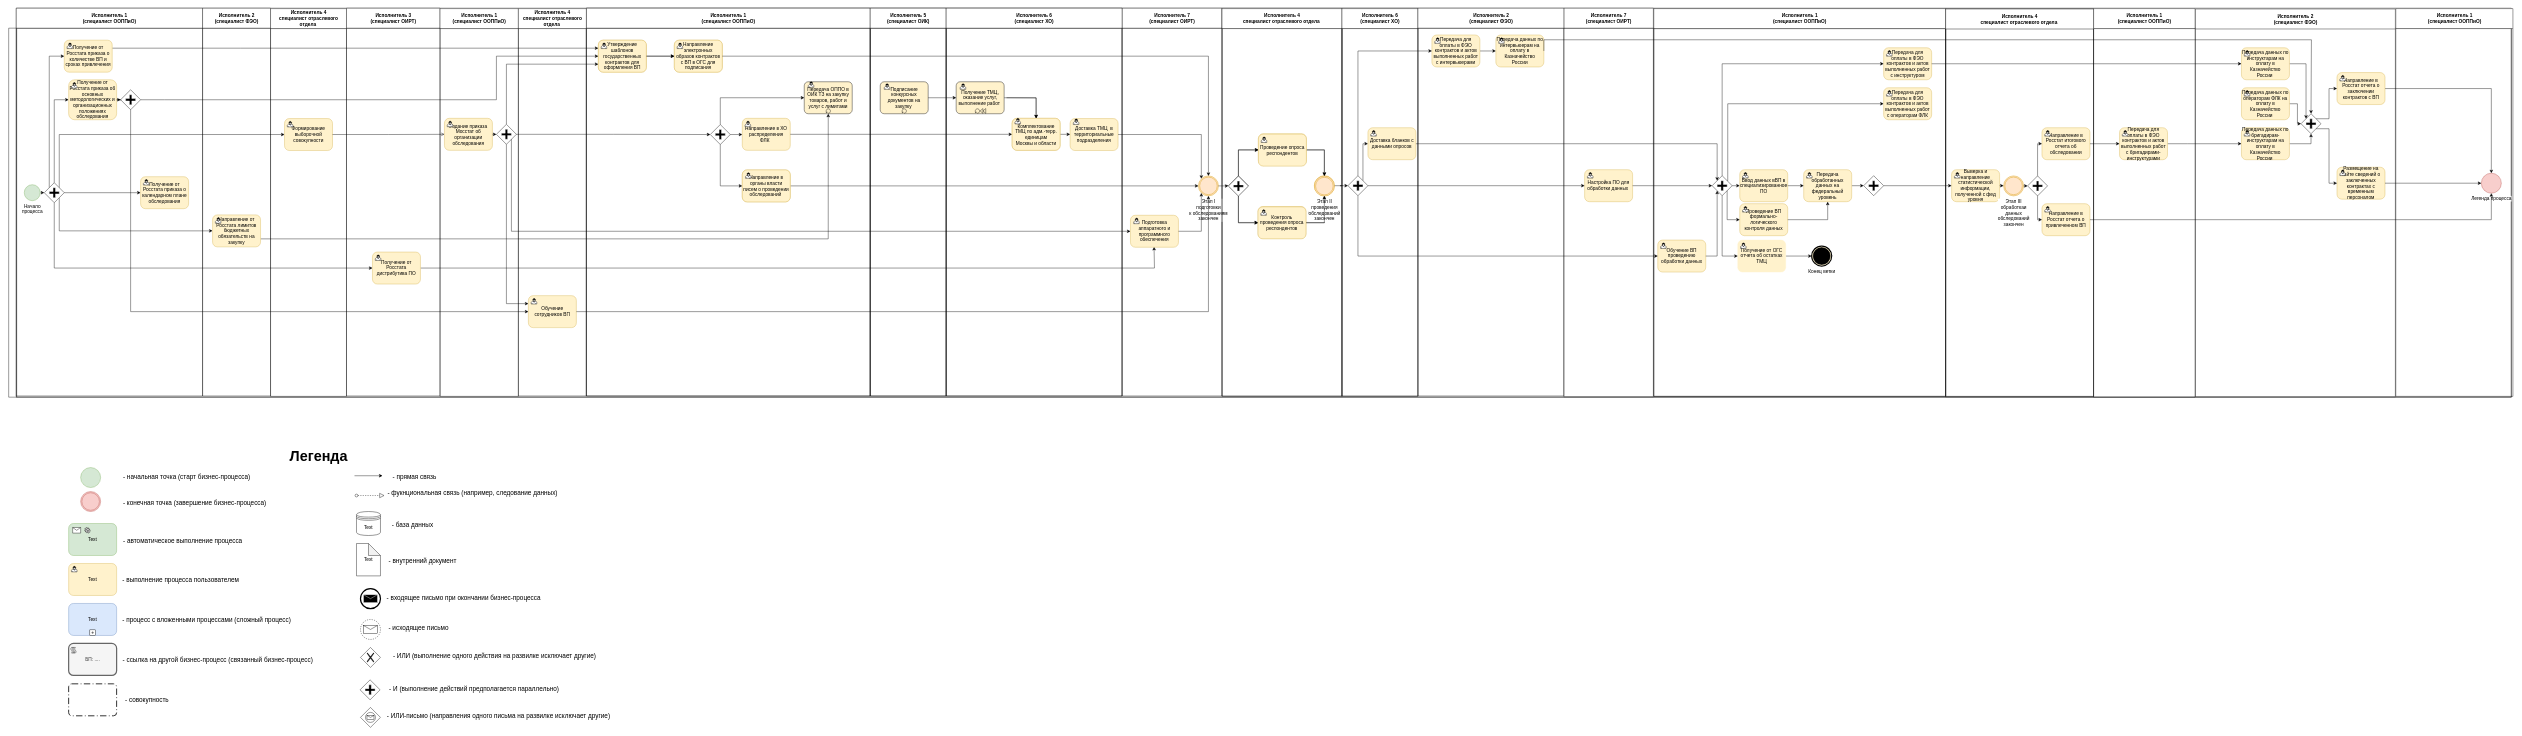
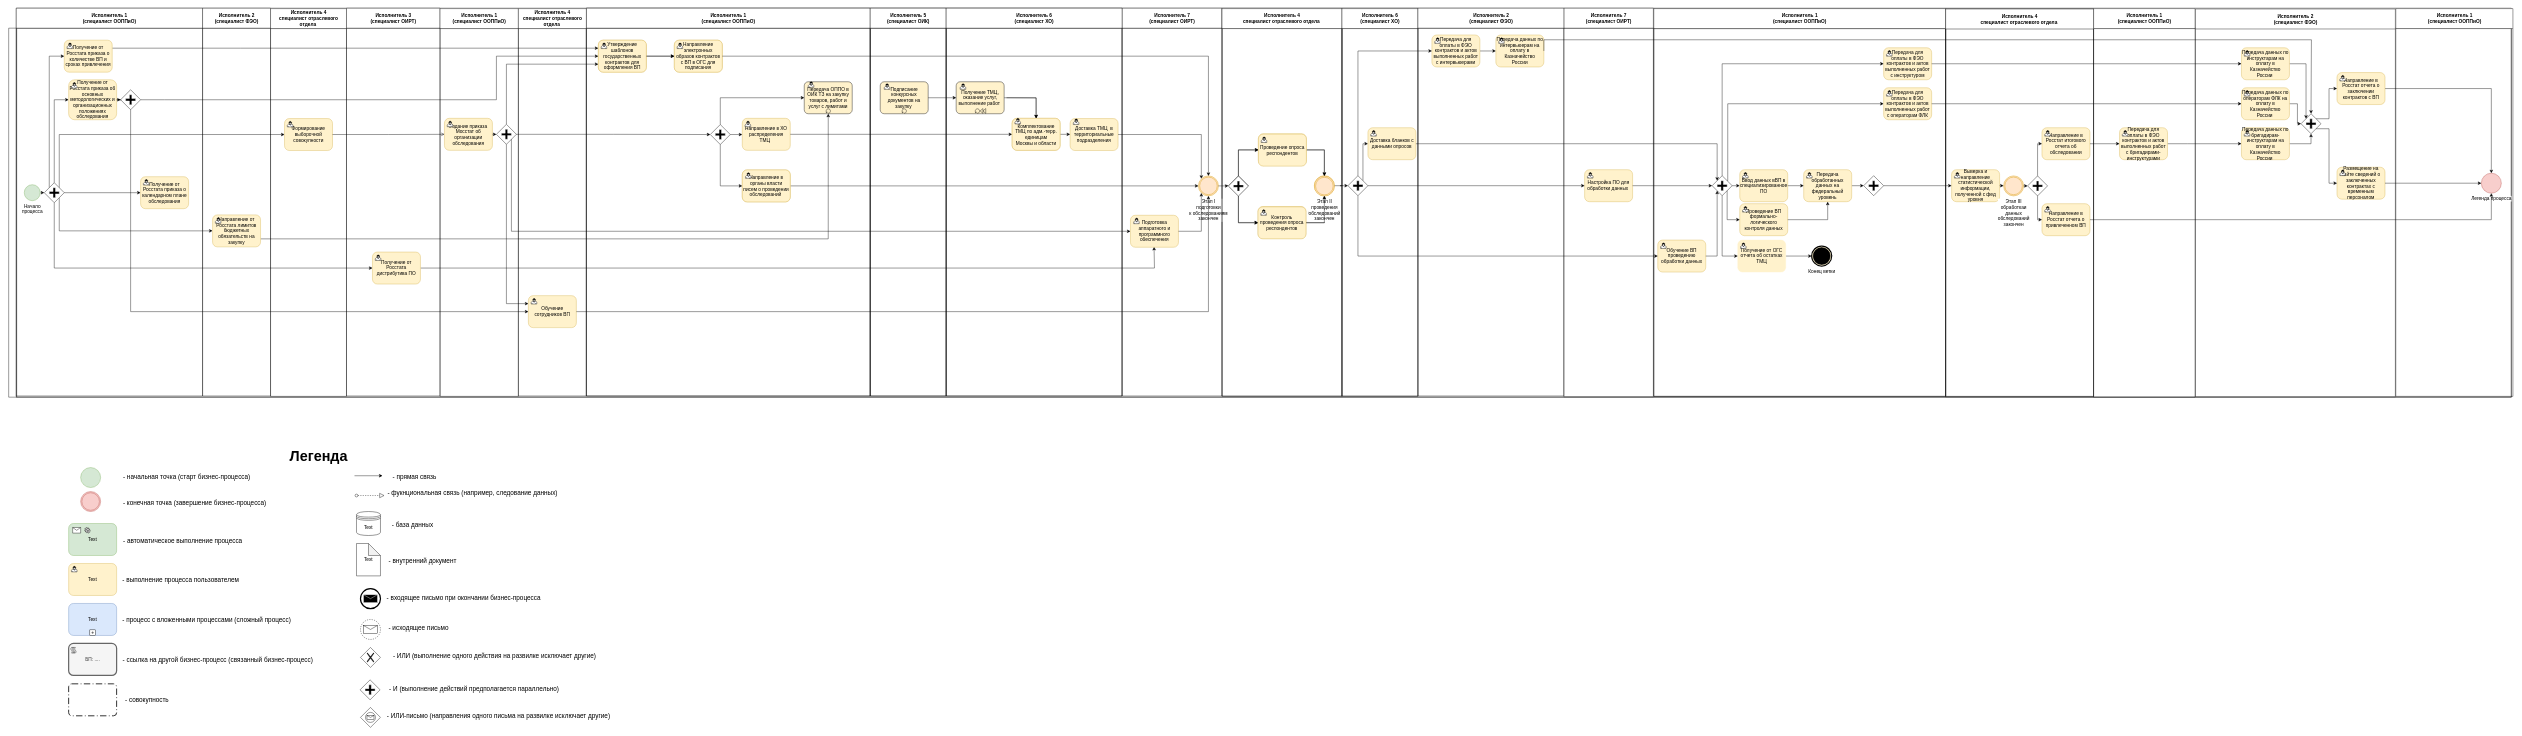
none -> (2238, 104)
(766, 135) -> (766, 135)
